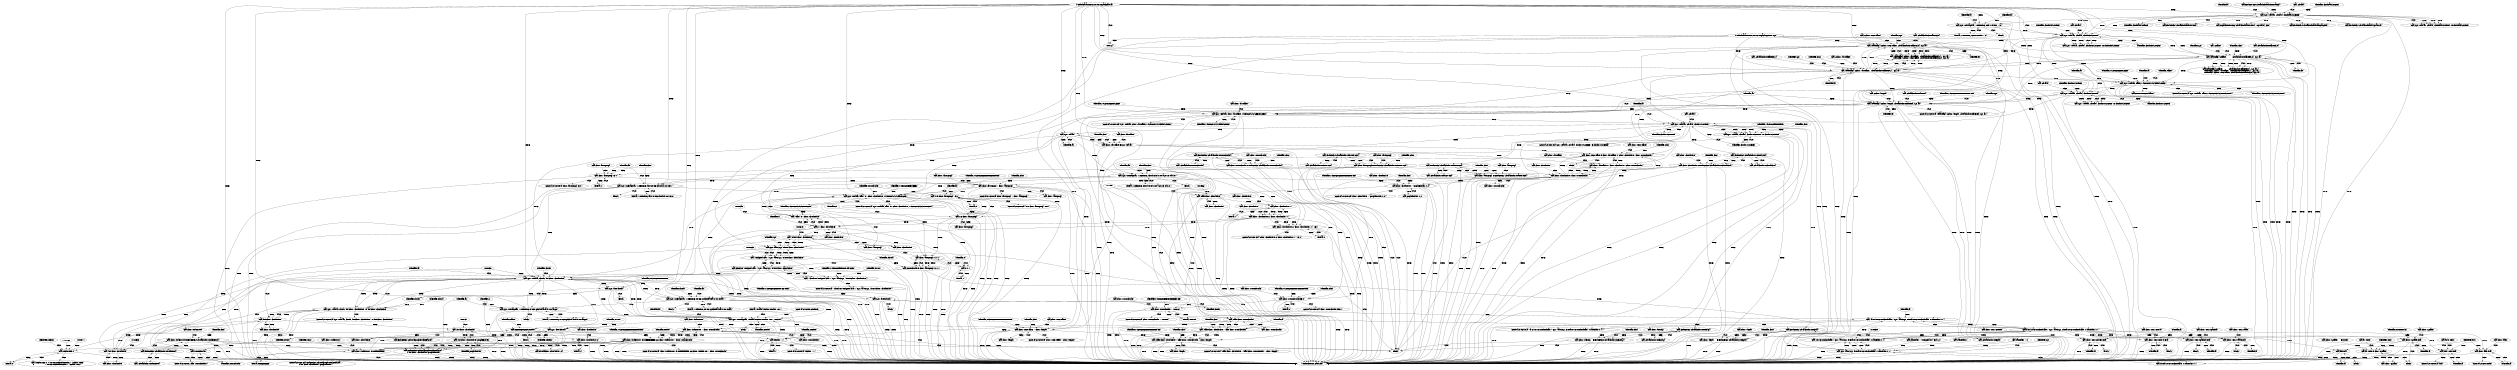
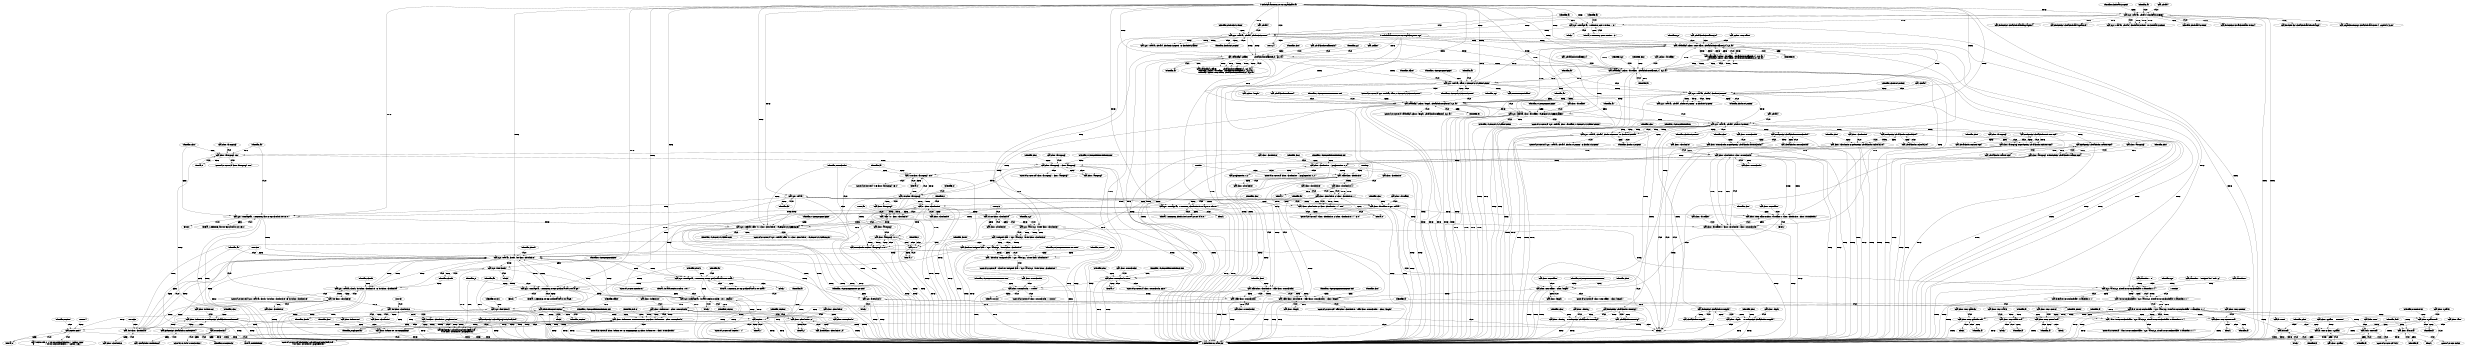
(2270, 10) -> (2231, 17)
(1371, 127) -> none
(750, 248) -> none
(66, 340) -> none
(2443, 358) -> (2386, 337)
(191, 364) -> (187, 343)
